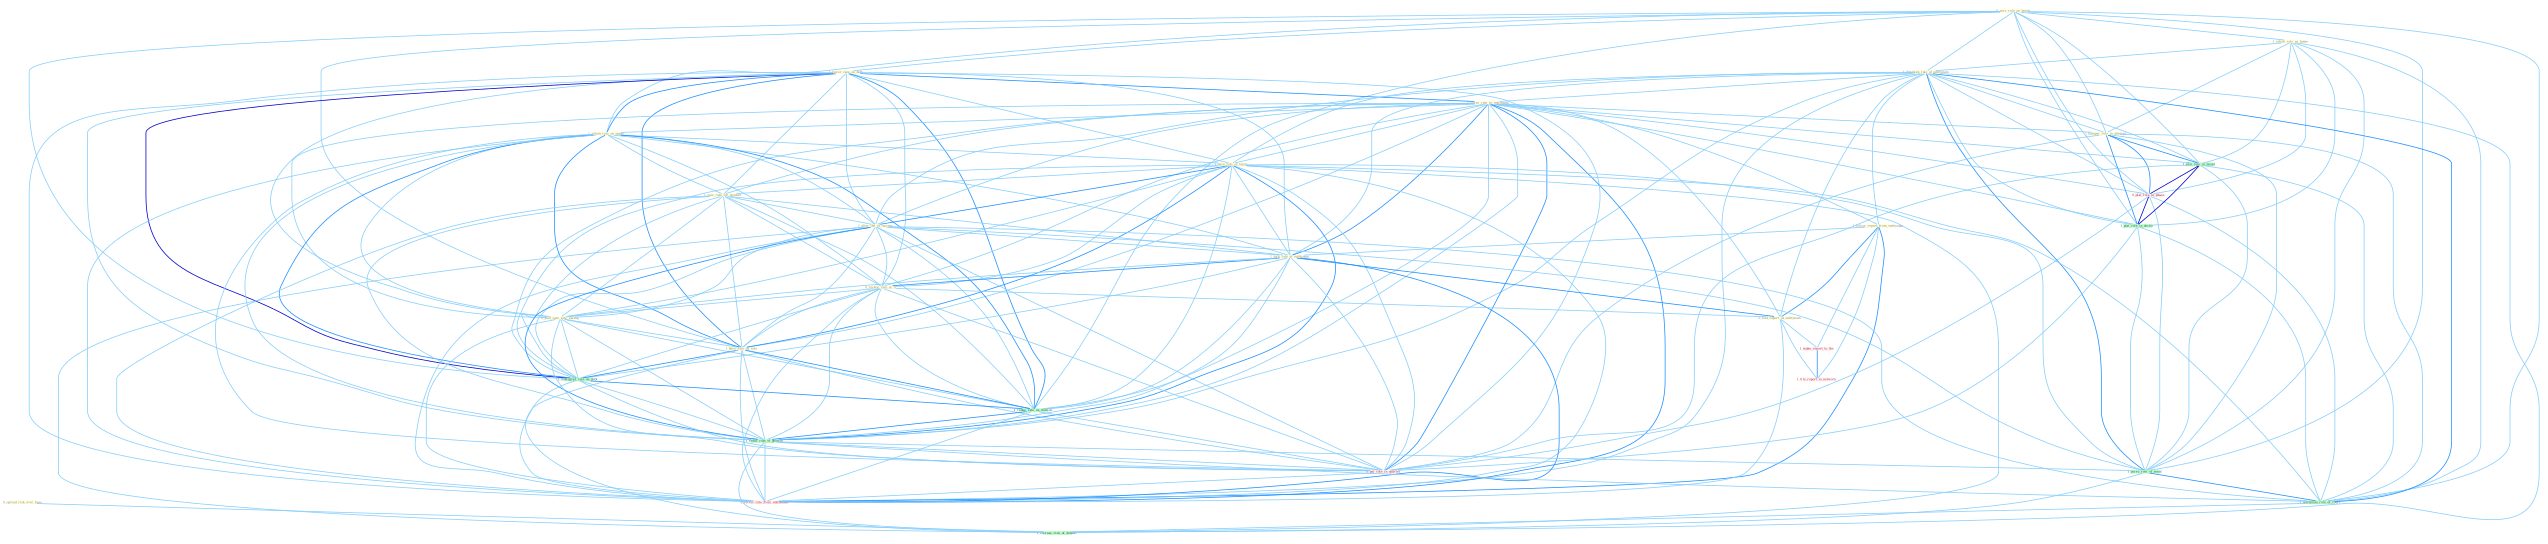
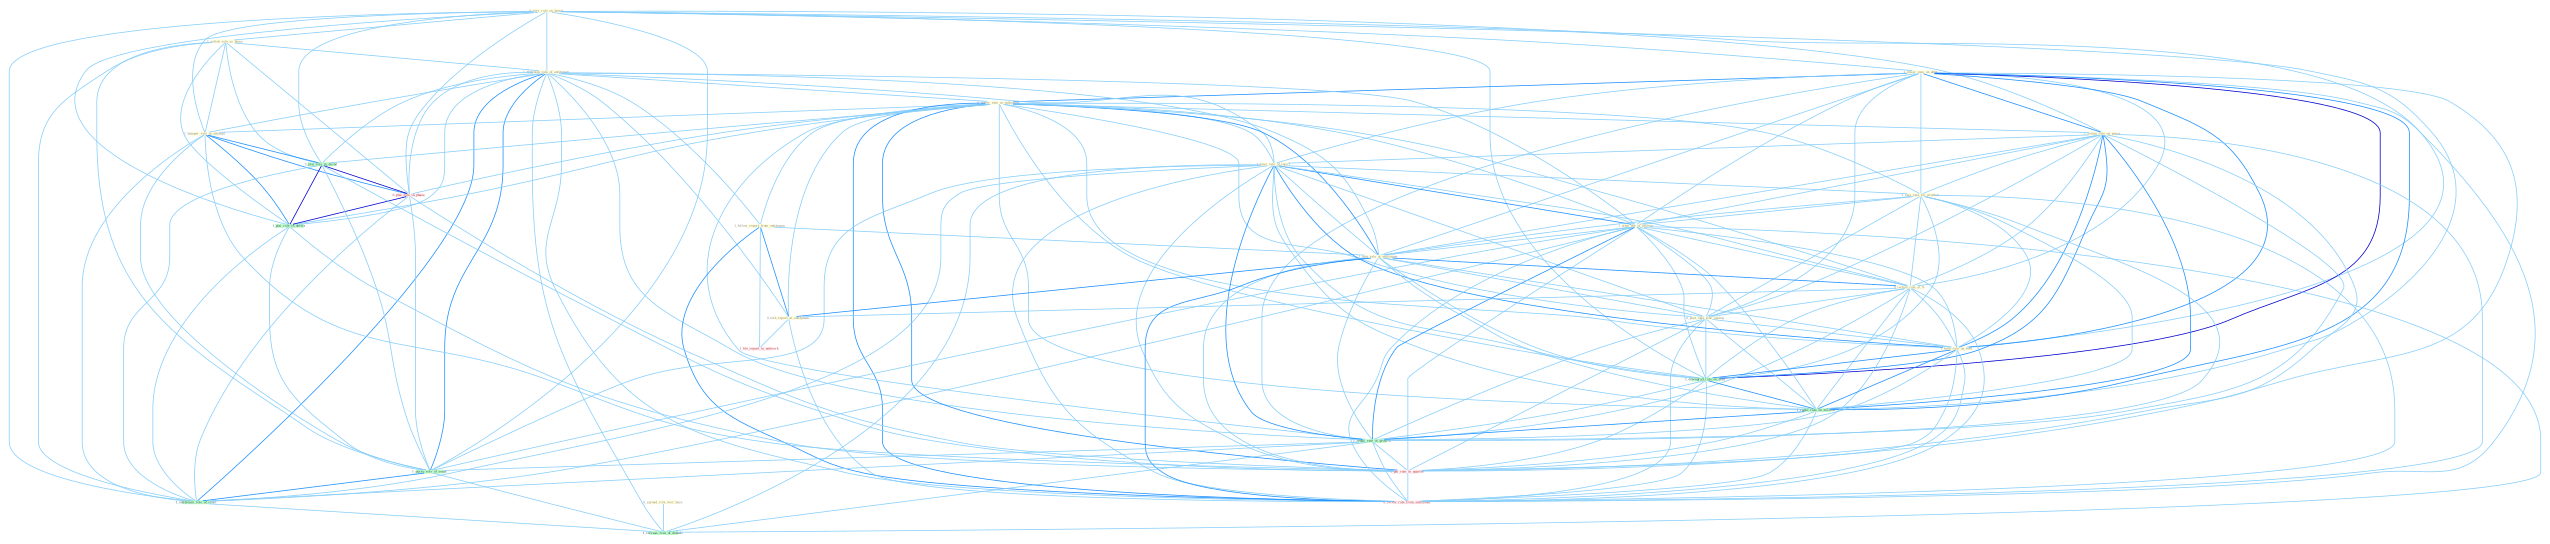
(1817, 349) -> none
(694, 507) -> (1696, 307)
